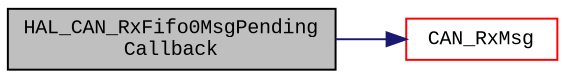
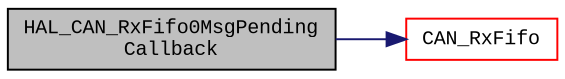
(482, 39) -> (482, 39)
